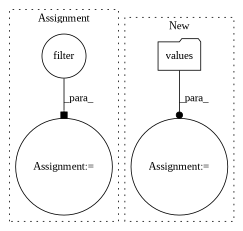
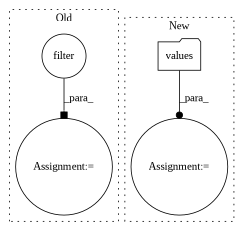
(64, 19) -> (64, 19)
